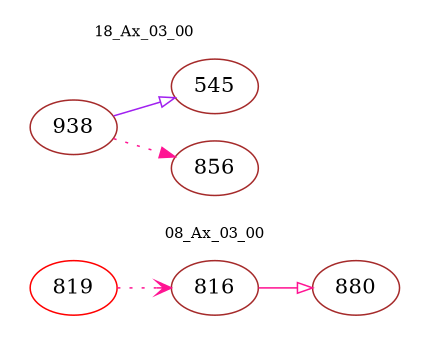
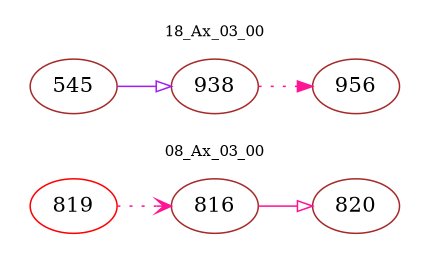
(137, 109) -> (137, 86)
(215, 168) -> (356, 86)
(356, 288) -> (356, 206)
